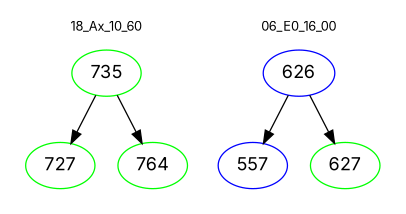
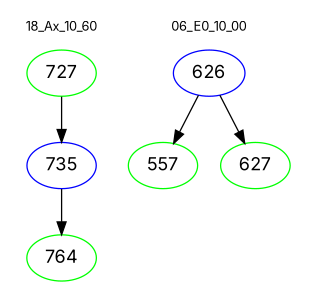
(299, 28) -> (209, 28)
(107, 73) -> (62, 166)
(86, 114) -> (62, 113)
(253, 166) -> (163, 166)
